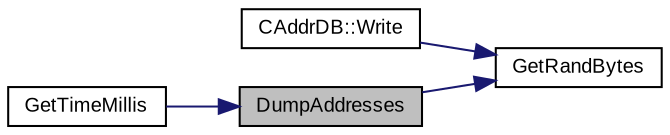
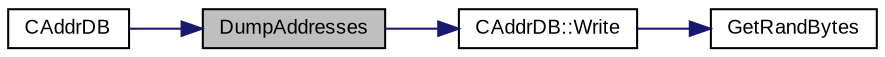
(449, 88) -> (412, 29)
(87, 107) -> (69, 29)
